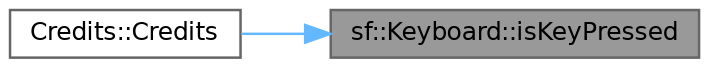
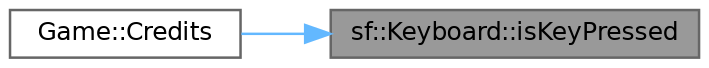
(125, 34) -> (125, 34)
